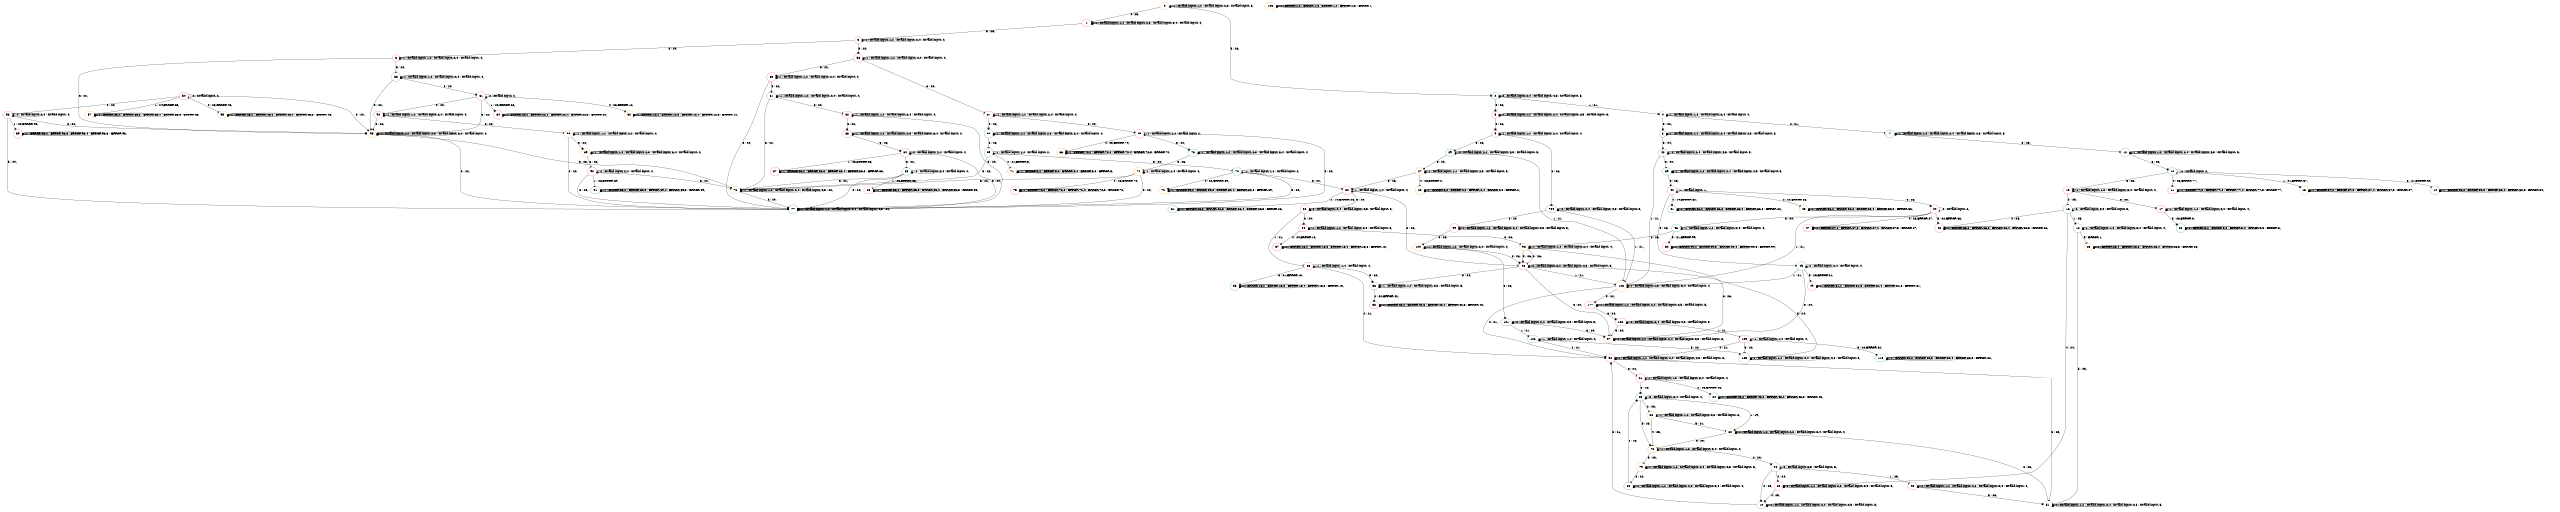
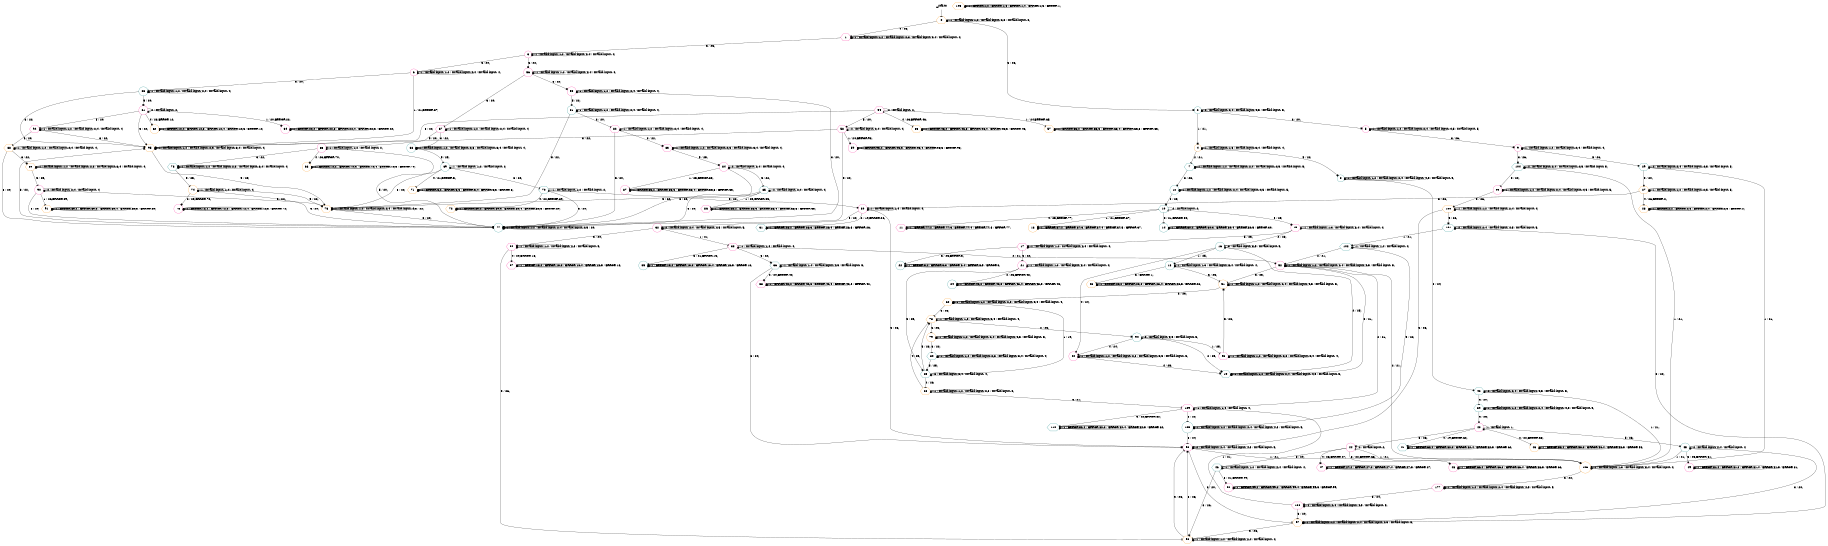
none -> (941, 6)
(83, 96) -> (426, 110)
(771, 96) -> (572, 110)
(595, 190) -> (47, 209)
(1420, 190) -> (1644, 209)
(559, 204) -> (170, 224)
(1551, 209) -> (1518, 167)
(2004, 219) -> (1353, 314)
(1450, 276) -> (876, 440)
(1625, 368) -> (1022, 255)
(1690, 424) -> (1056, 400)
